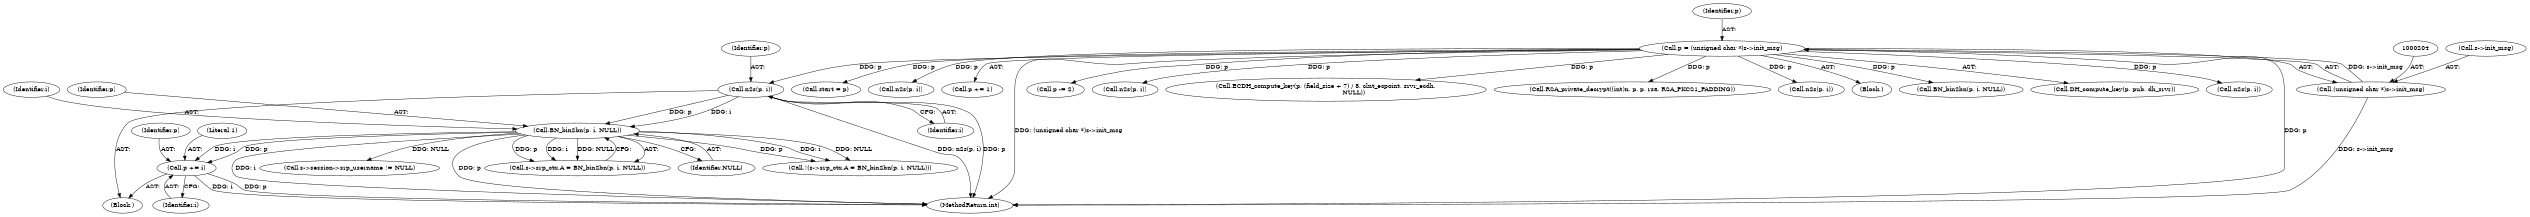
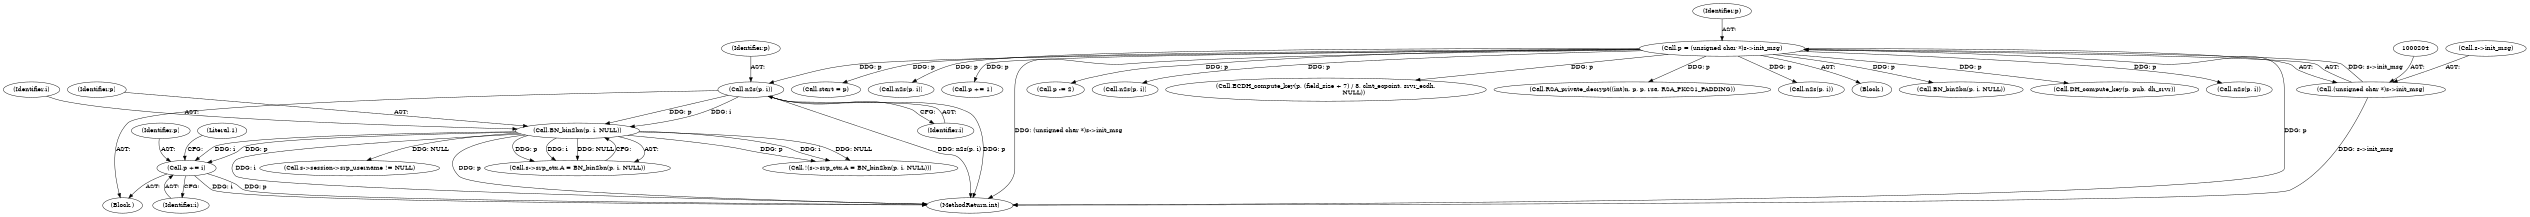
(998, 67) -> (998, 67)
(1971, 67) -> (1971, 67)
(196, 149) -> (196, 149)
(717, 168) -> none
